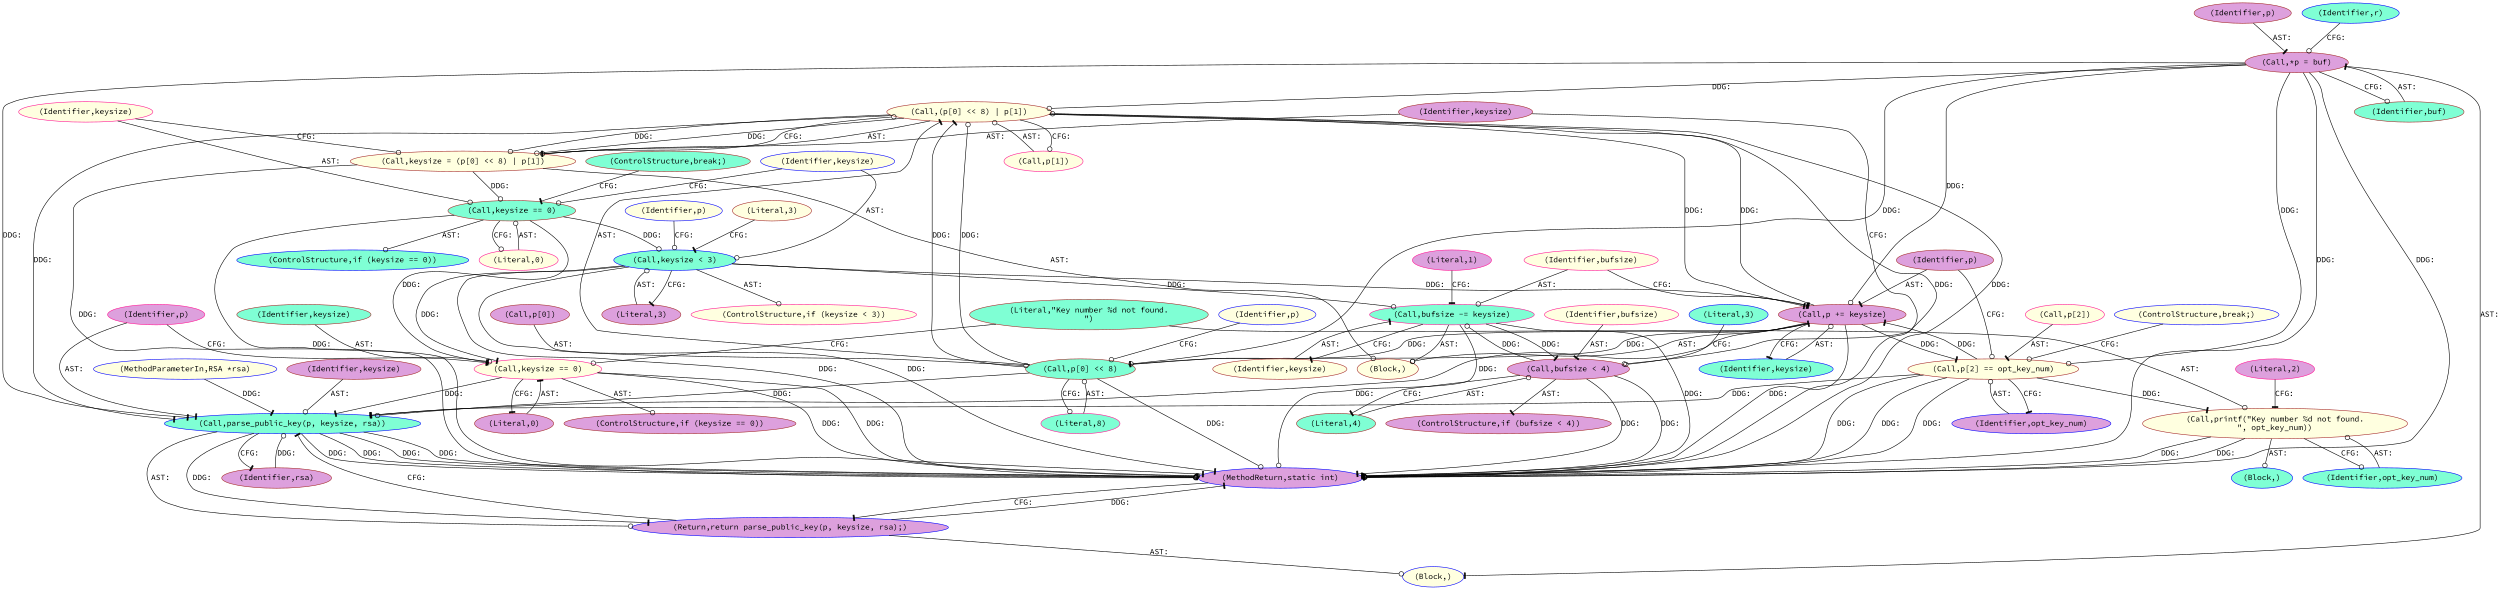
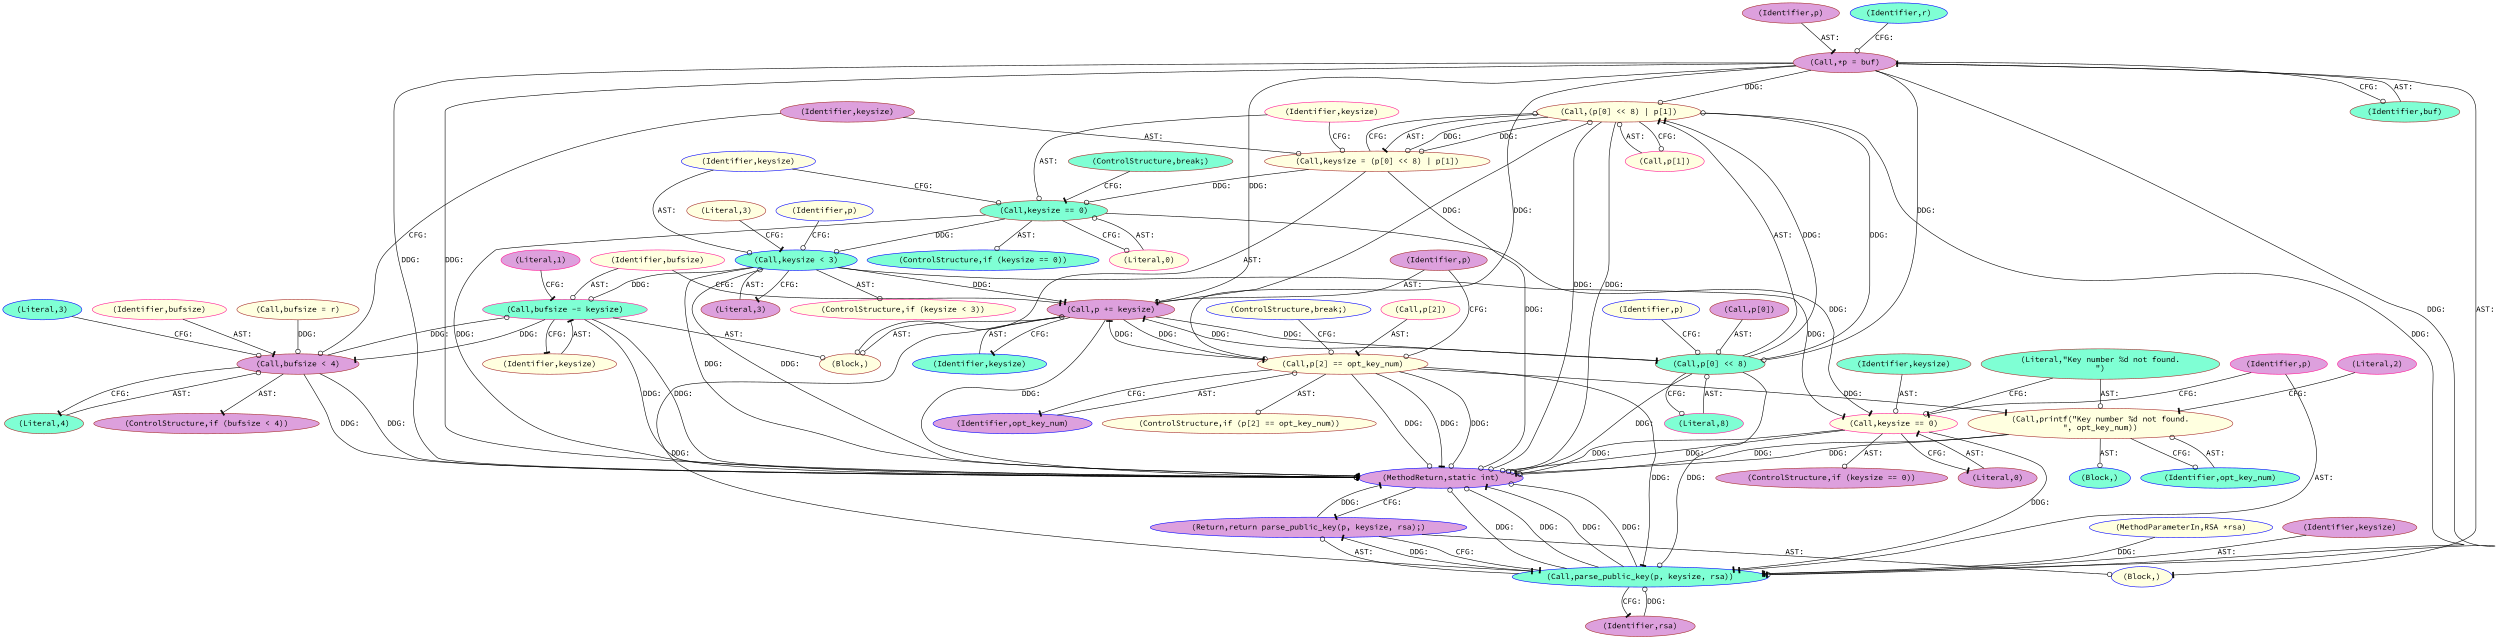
(1486, 130) -> none
none -> (298, 310)
none -> (1239, 424)
